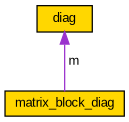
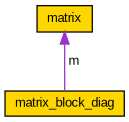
(65, 19) -> (65, 19)
